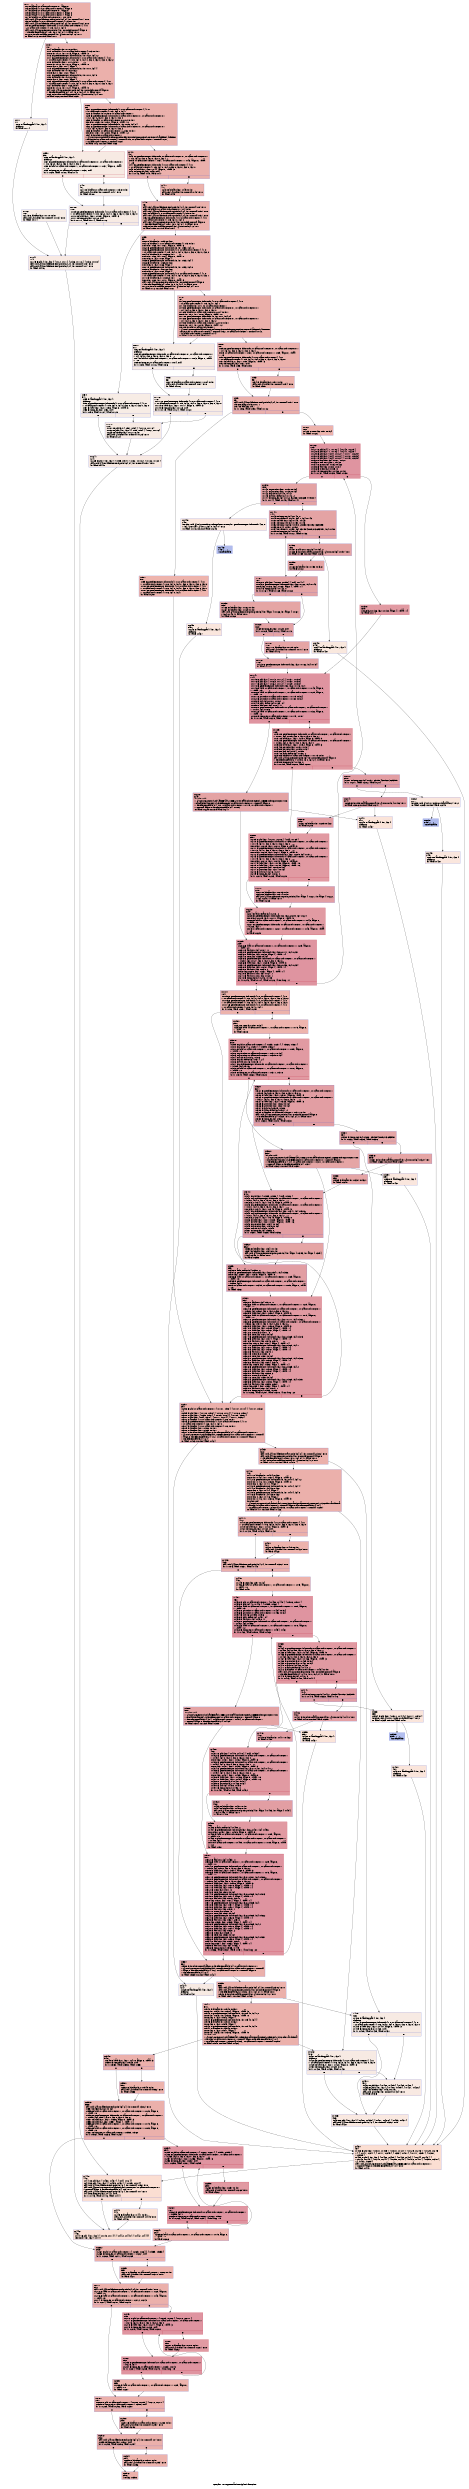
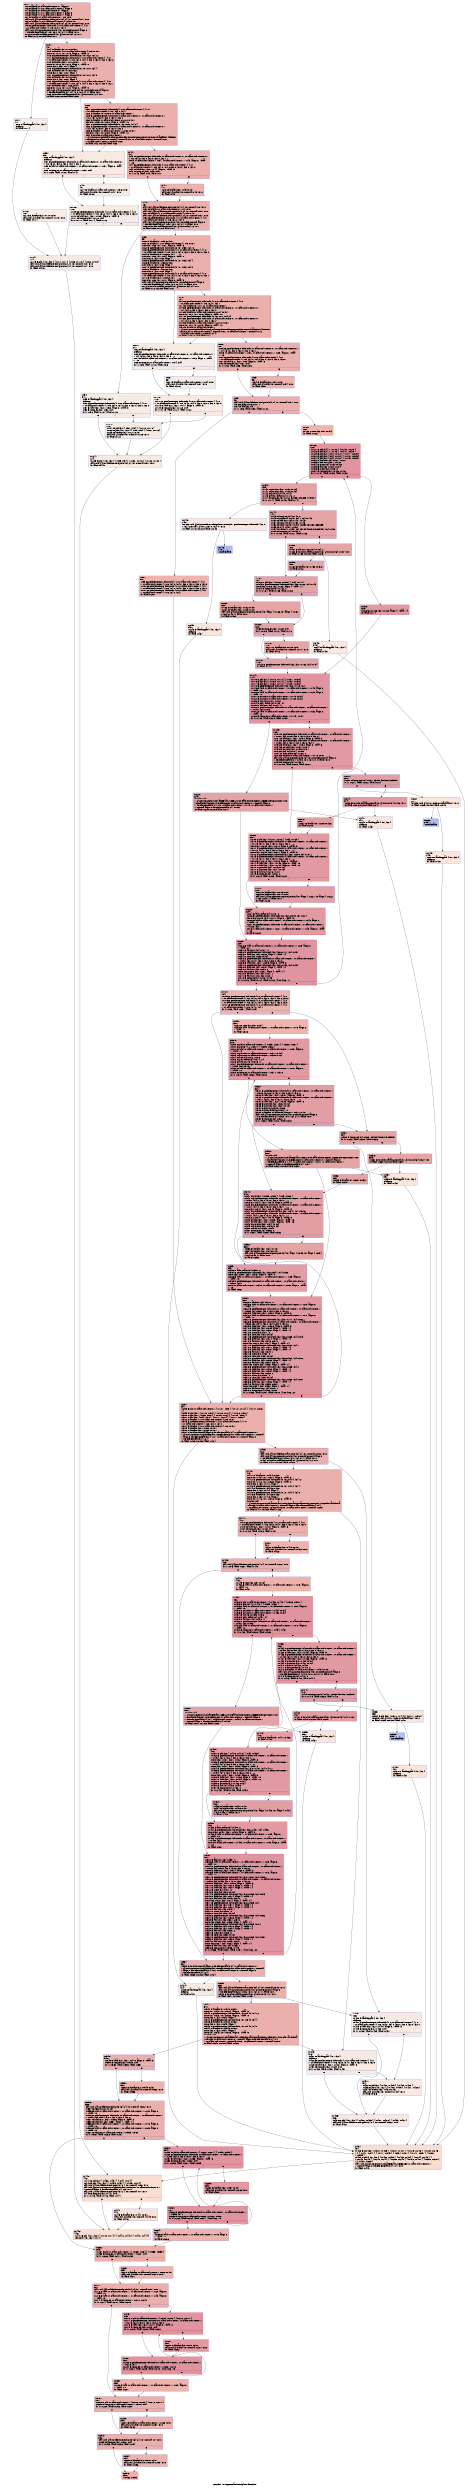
(272, 1016) -> (346, 1058)
